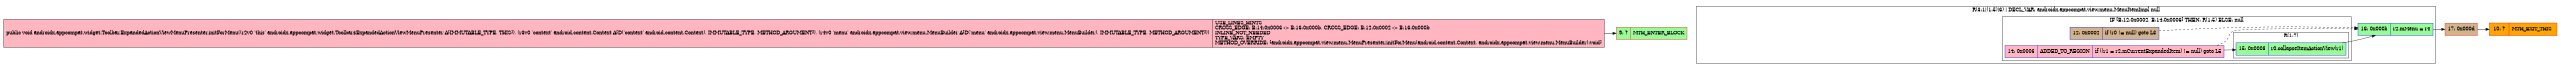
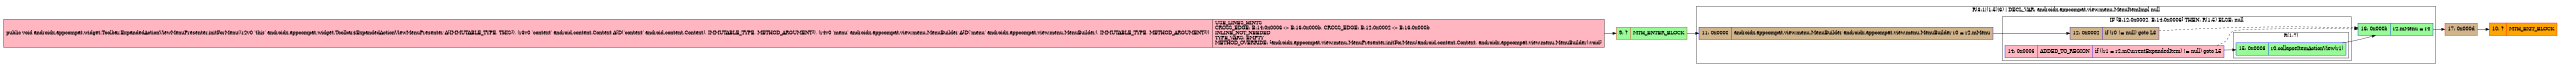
(2532, 29) -> (2532, 29)
none -> (1846, 33)
